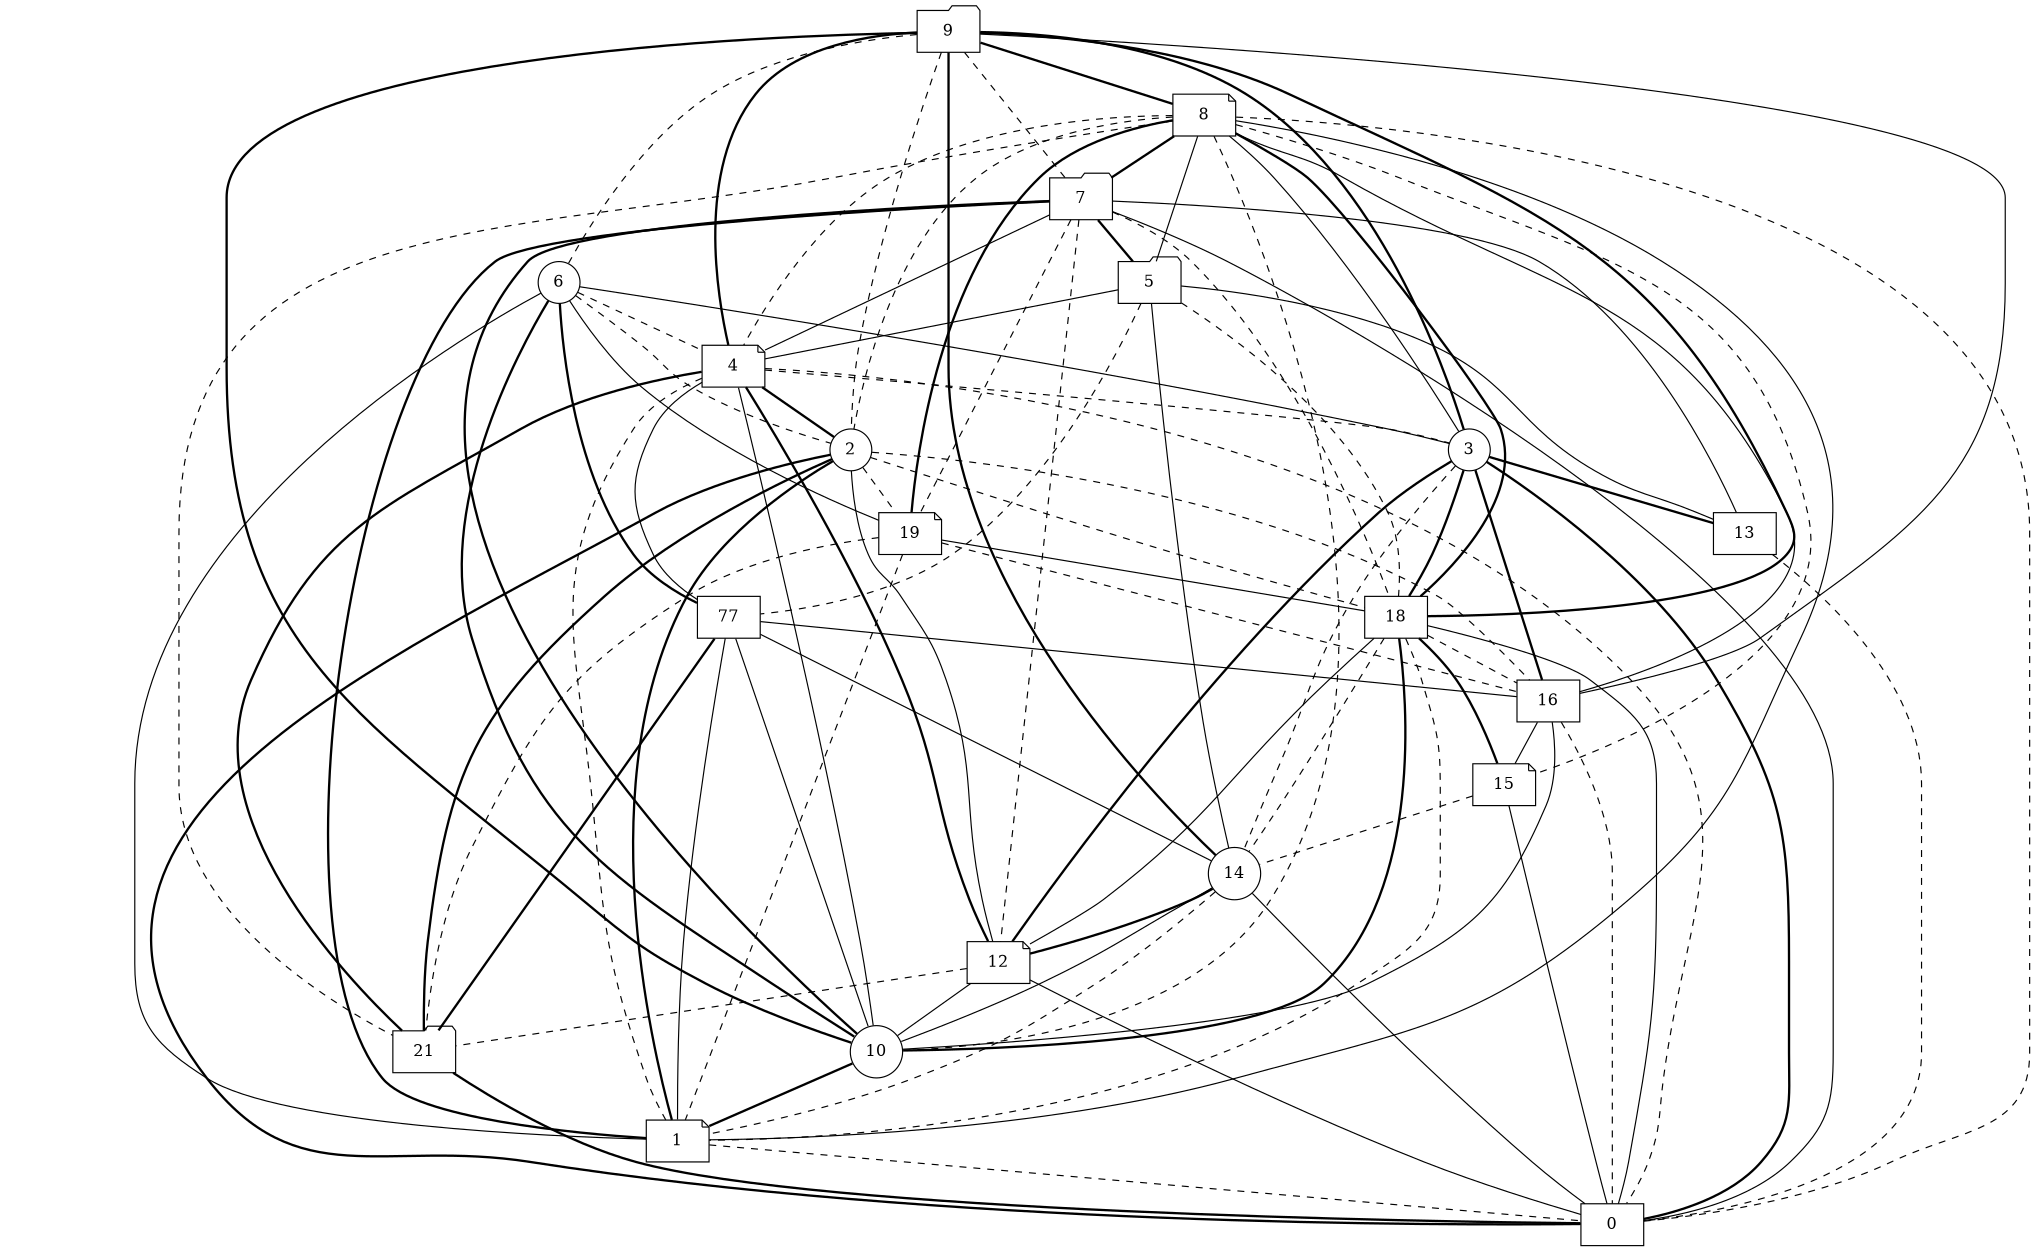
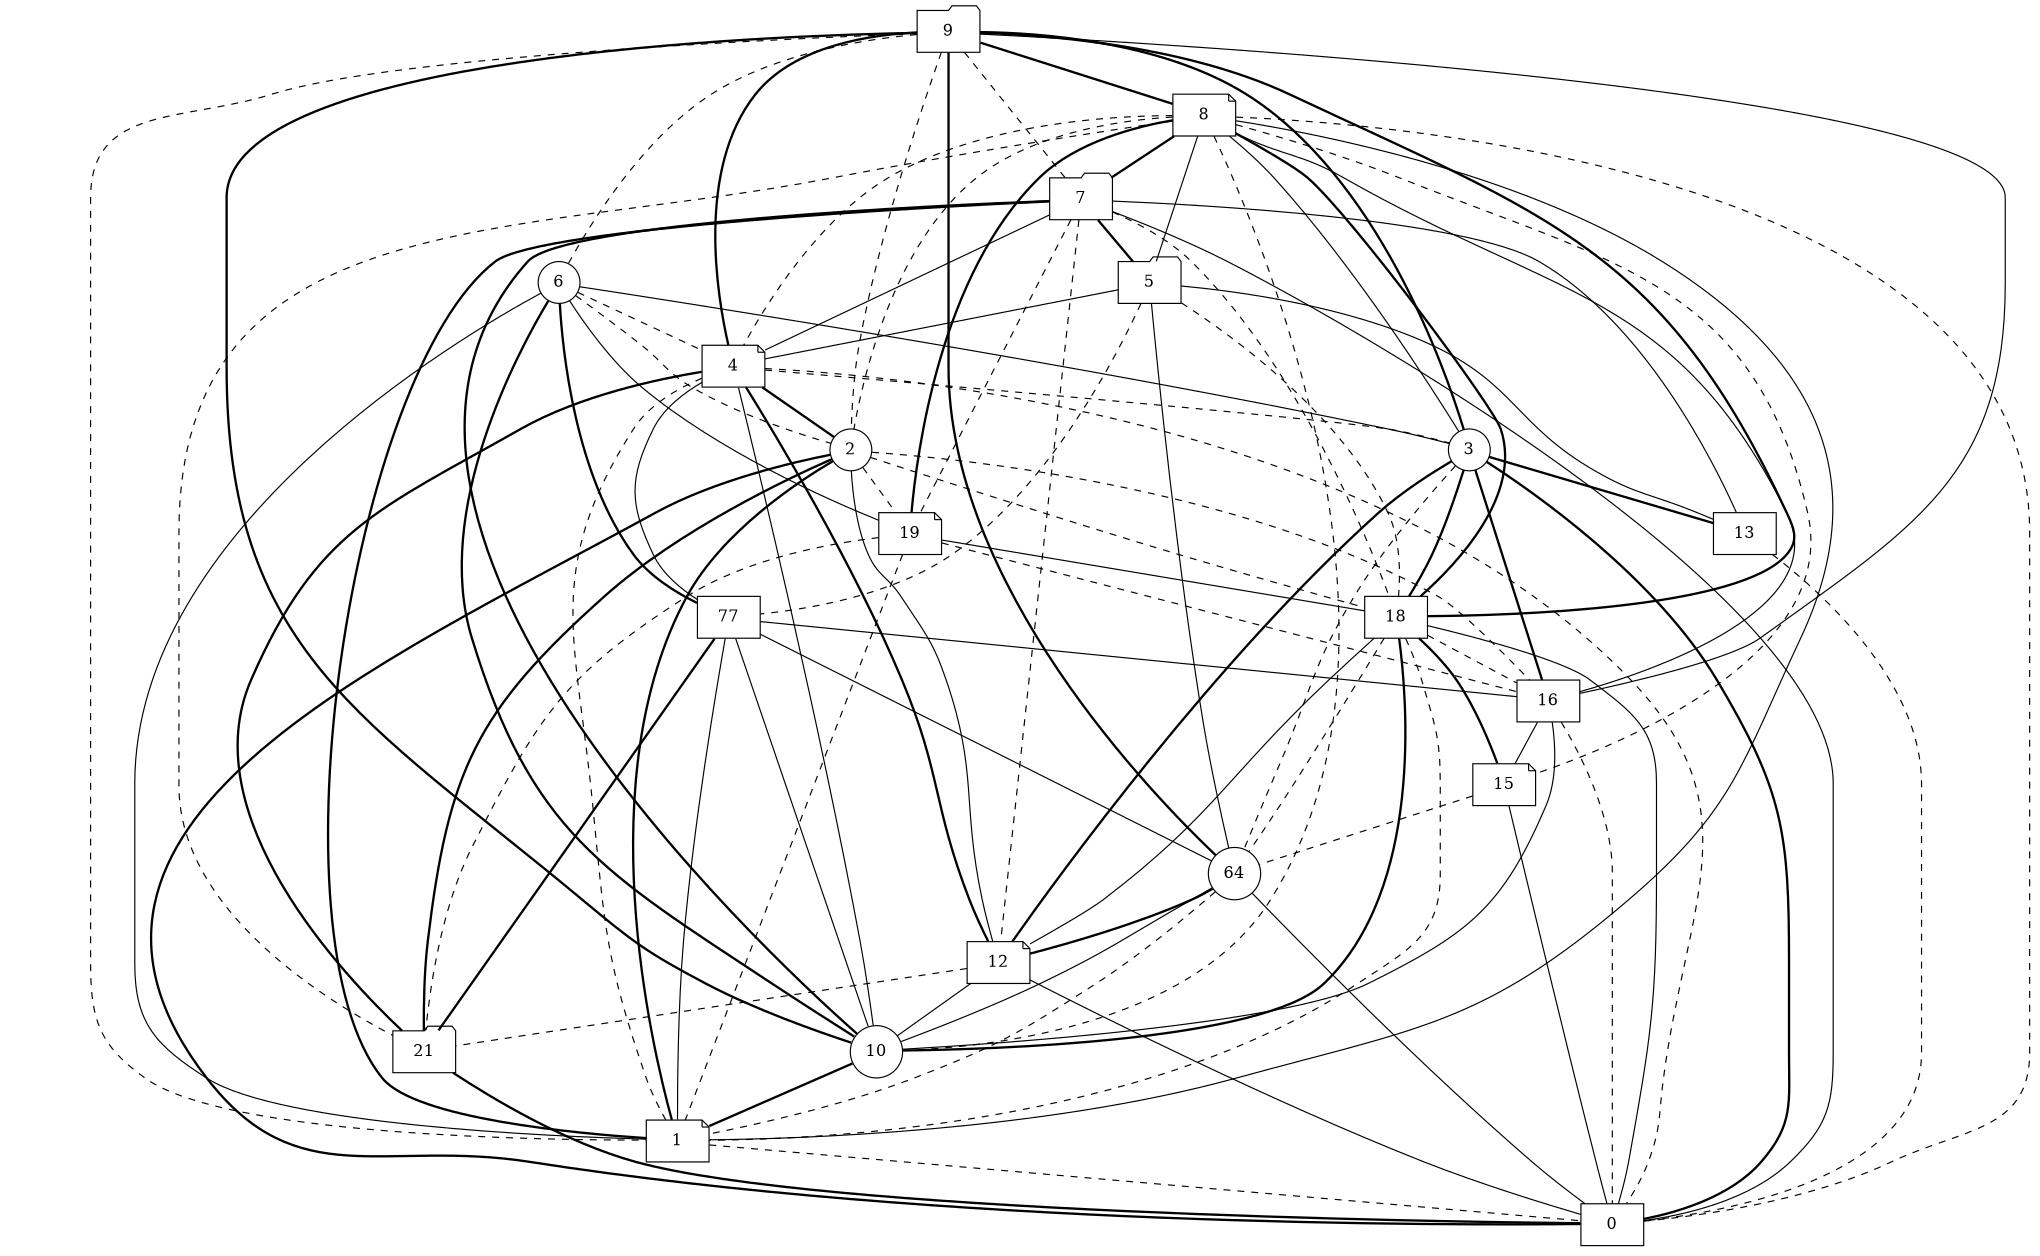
none -> (91, 462)
(1234, 874) -> (1234, 874)
